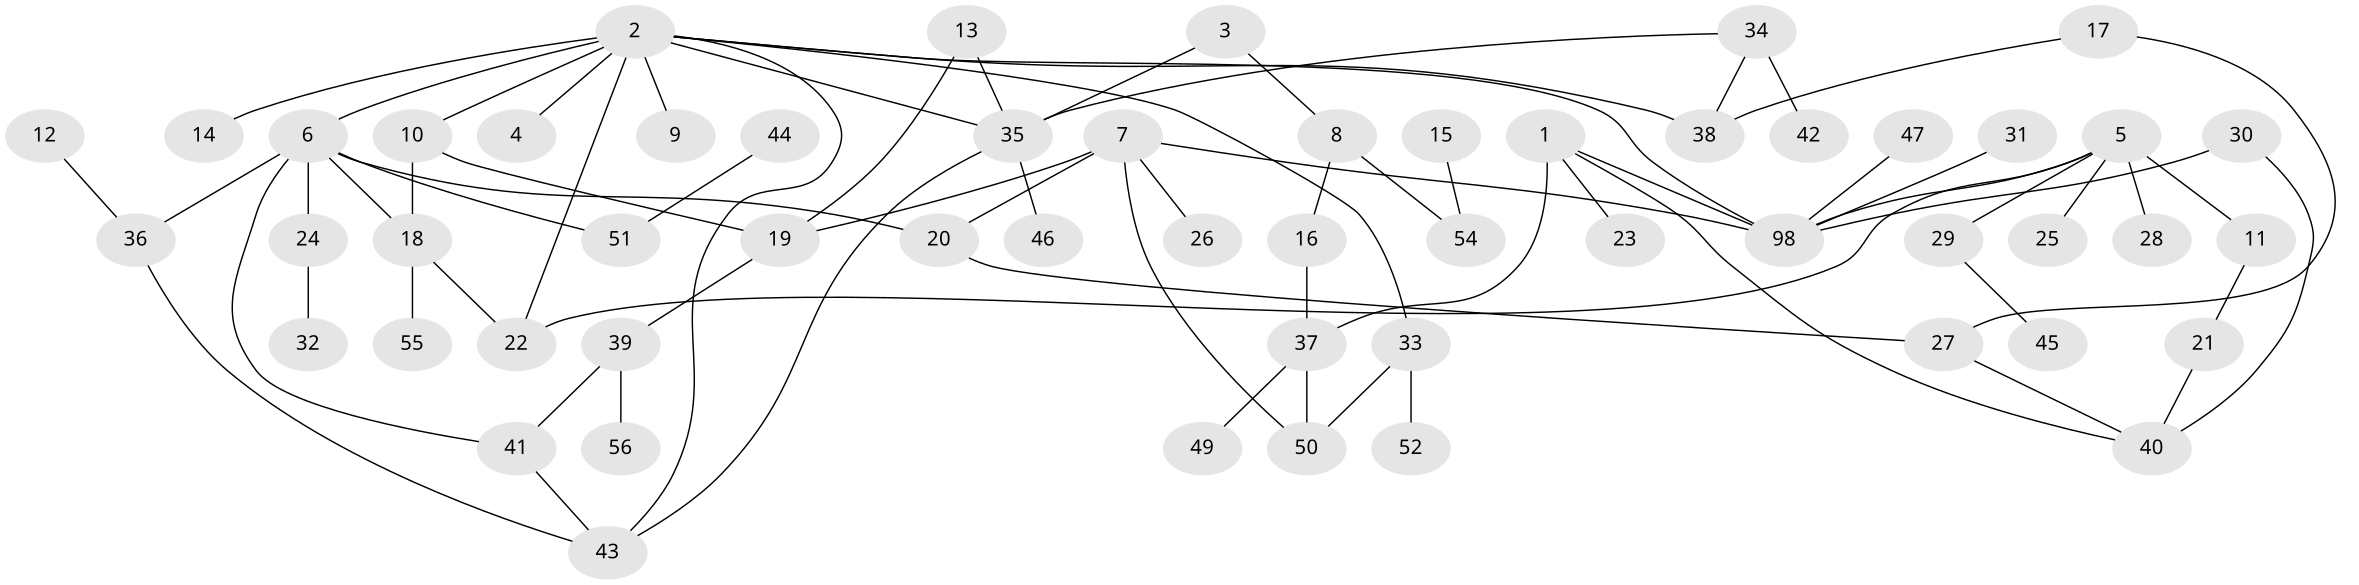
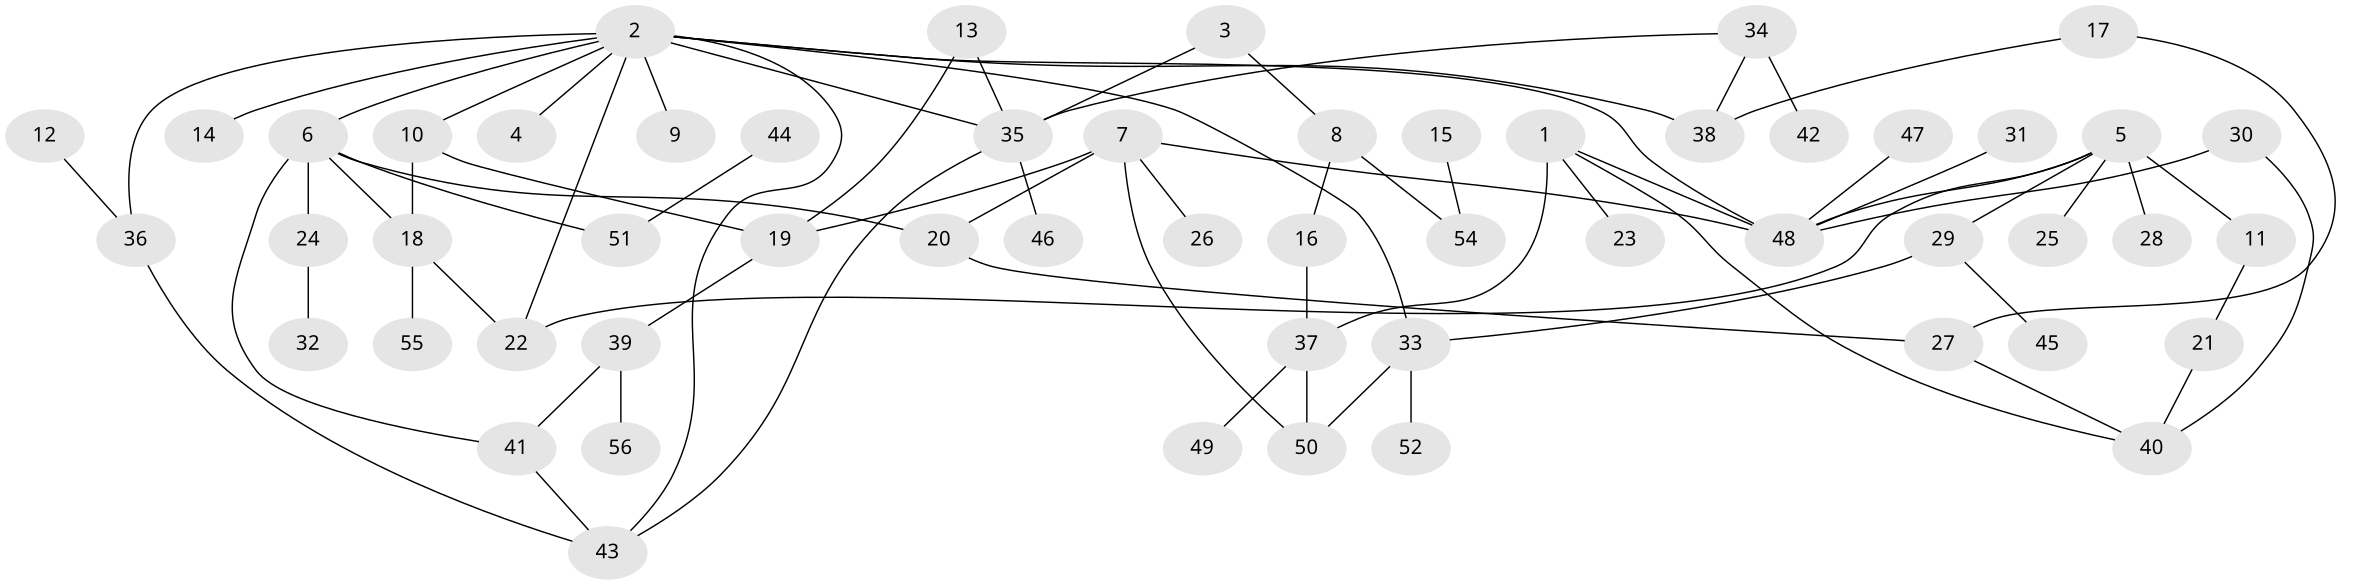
(222, 188) -> (314, 55)
(1784, 240) -> (1784, 240)
none -> (1683, 310)
